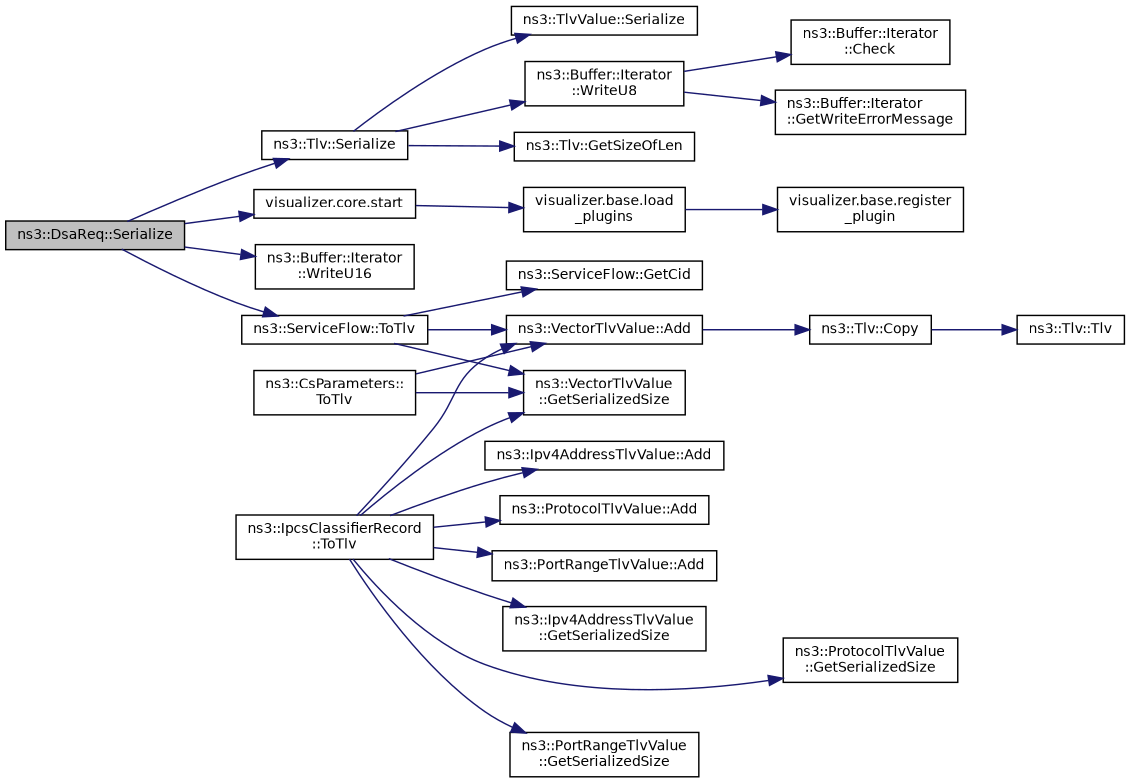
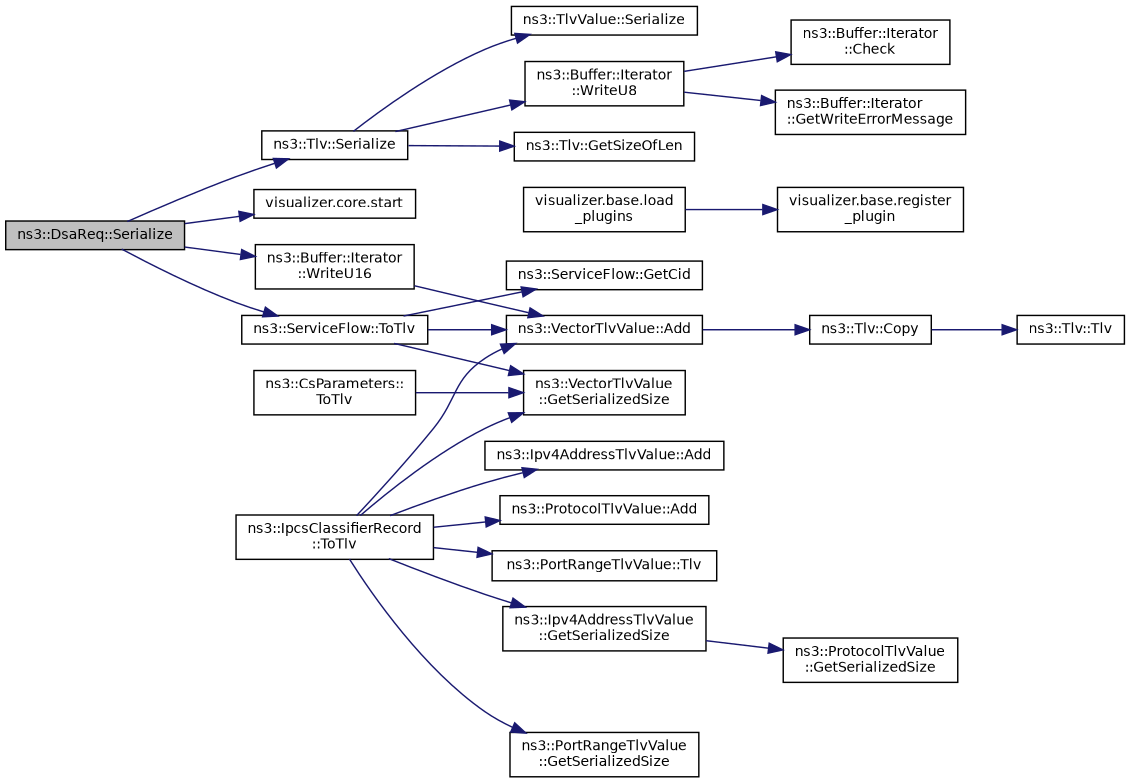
(462, 207) -> none
(450, 366) -> (457, 296)
(604, 566) -> (604, 566)
(541, 680) -> (737, 644)
